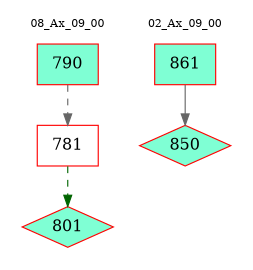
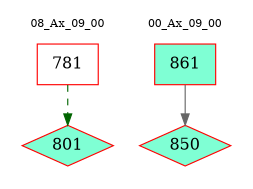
(185, 24) -> (185, 24)
(68, 64) -> none
